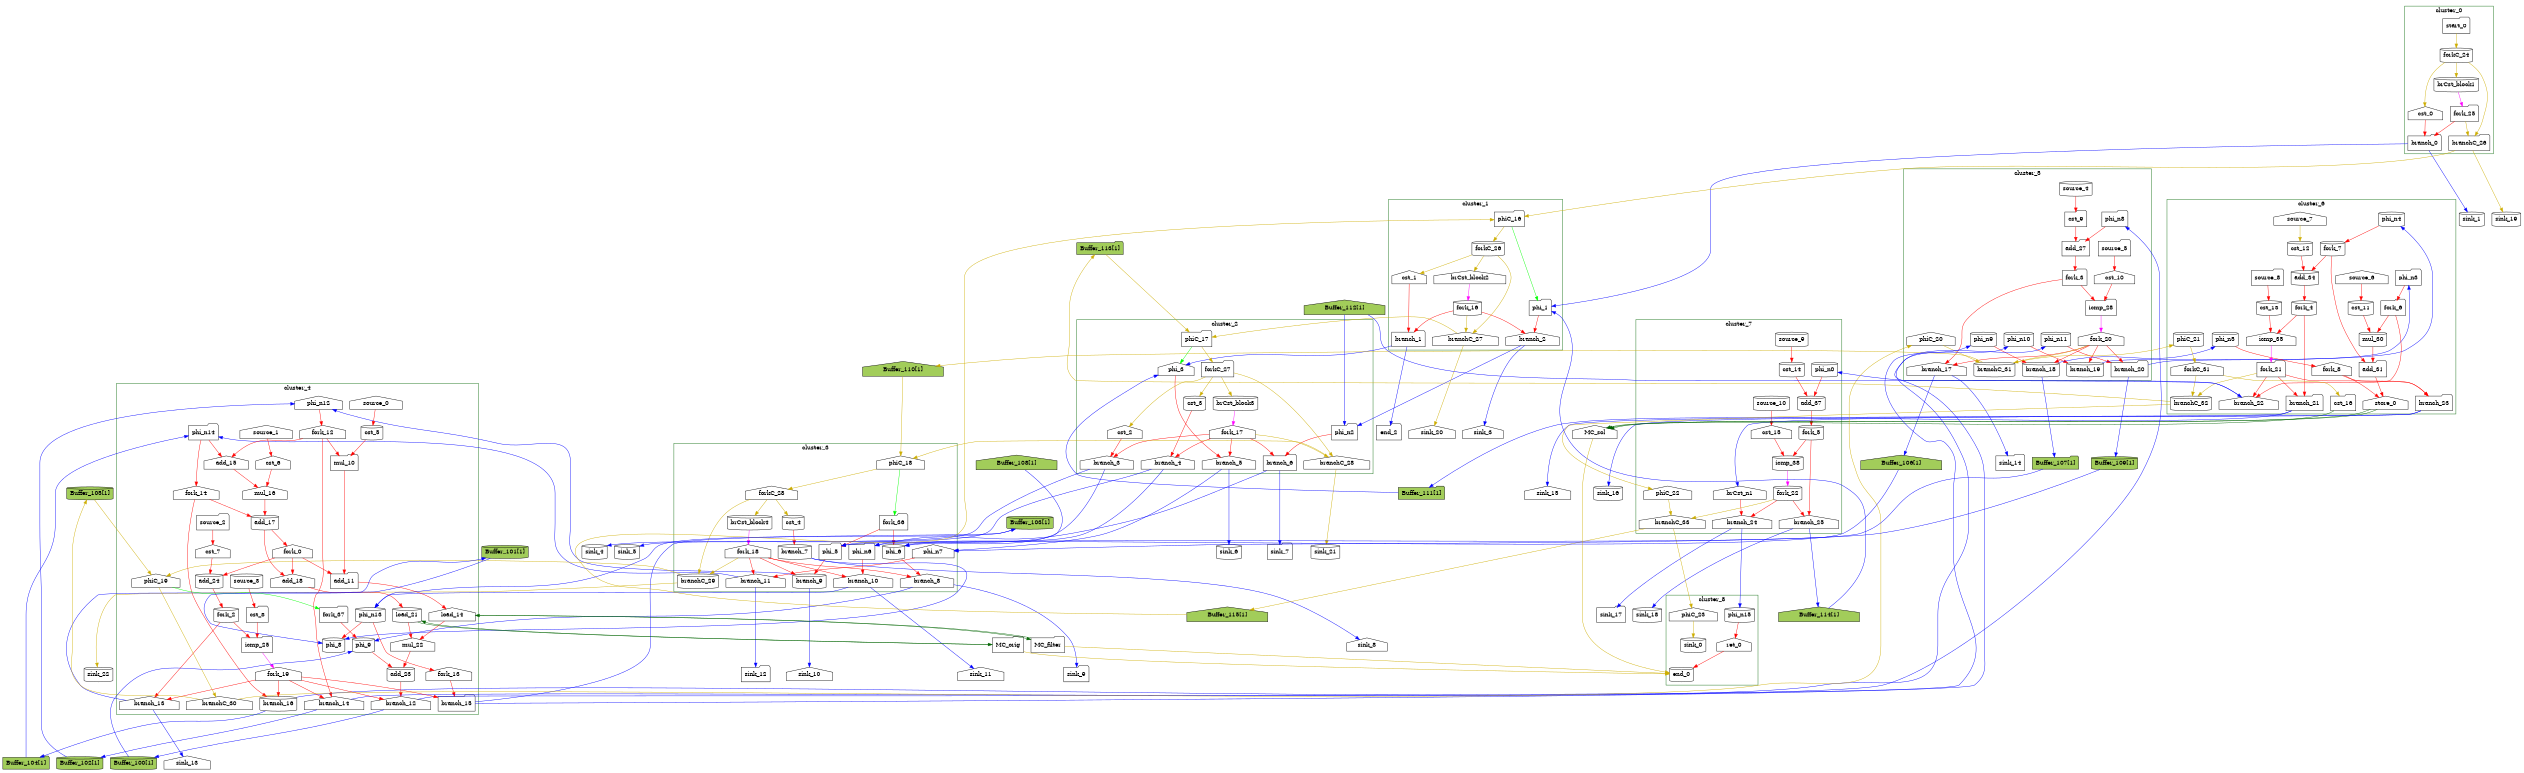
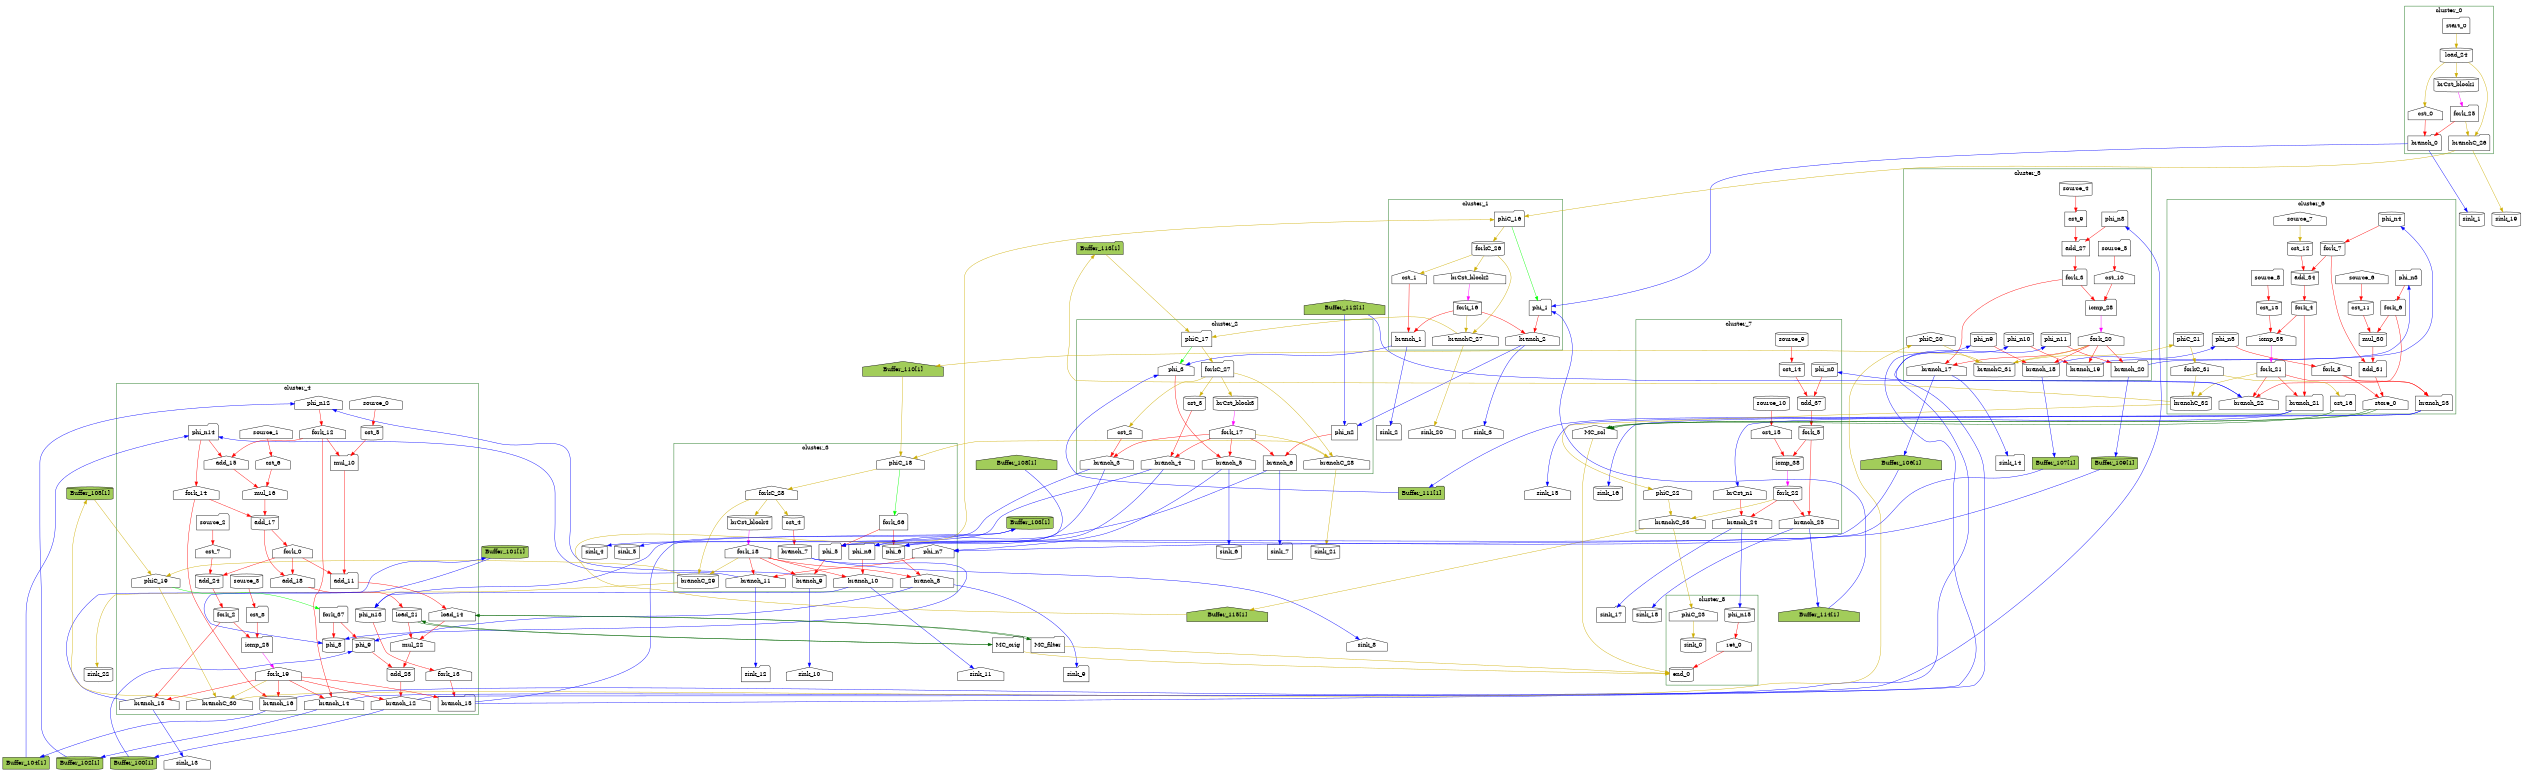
(2456, 55) -> (2456, 55)
(1389, 433) -> (1389, 433)
(354, 629) -> (334, 628)
none -> (250, 688)
